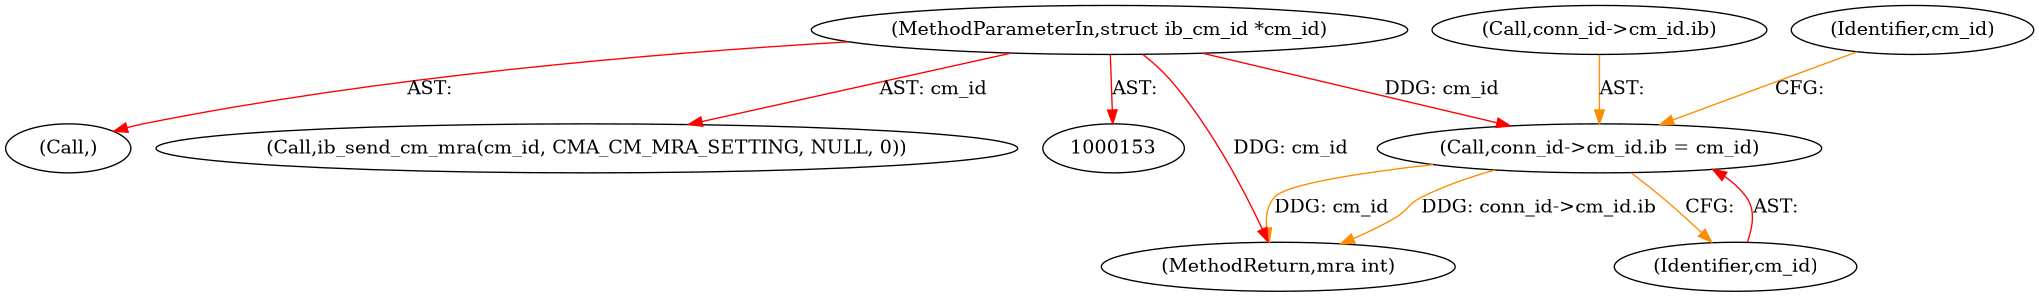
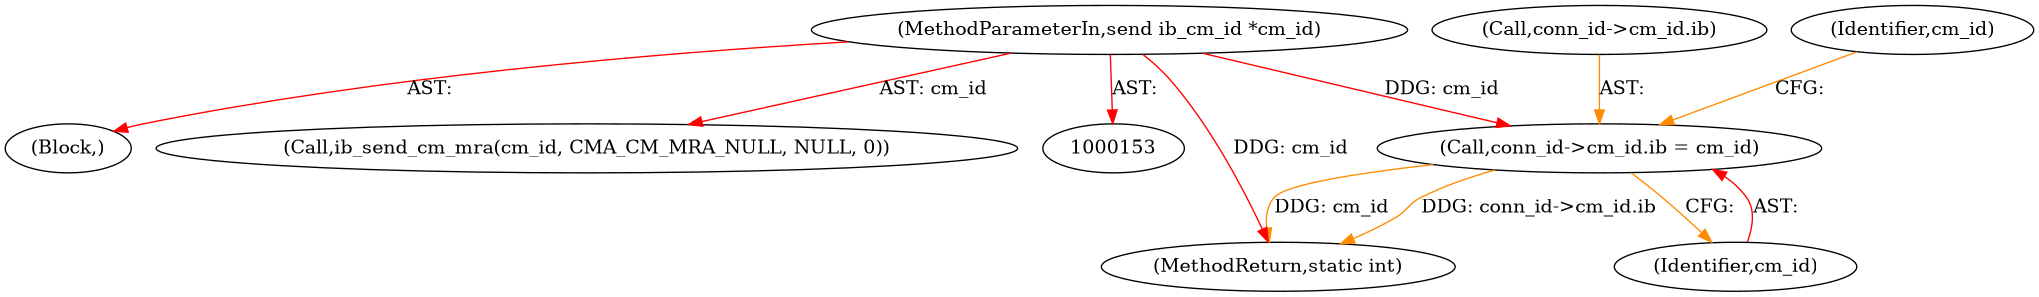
(1110, 30) -> (1110, 30)
(68, 148) -> (68, 148)
(587, 148) -> (587, 148)
(1278, 267) -> (1278, 267)
